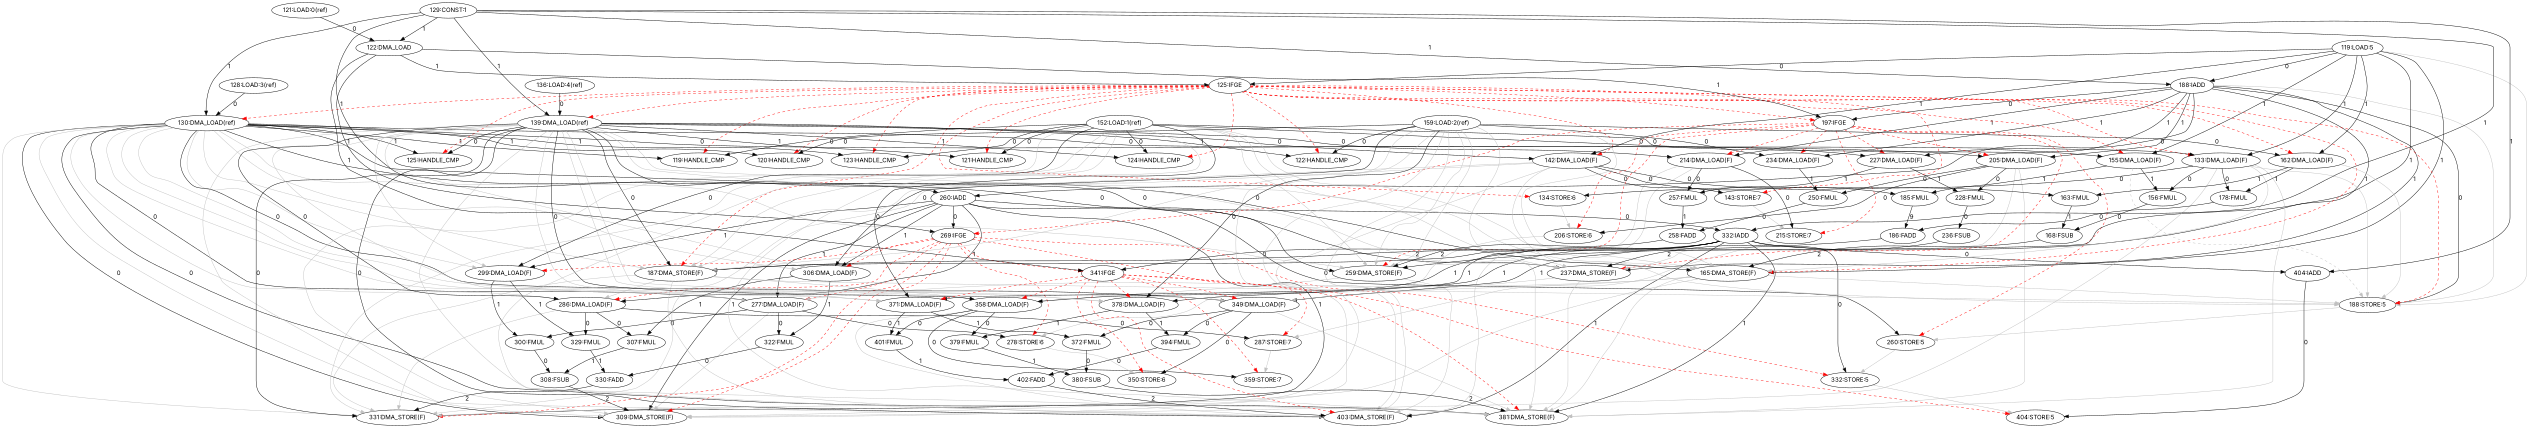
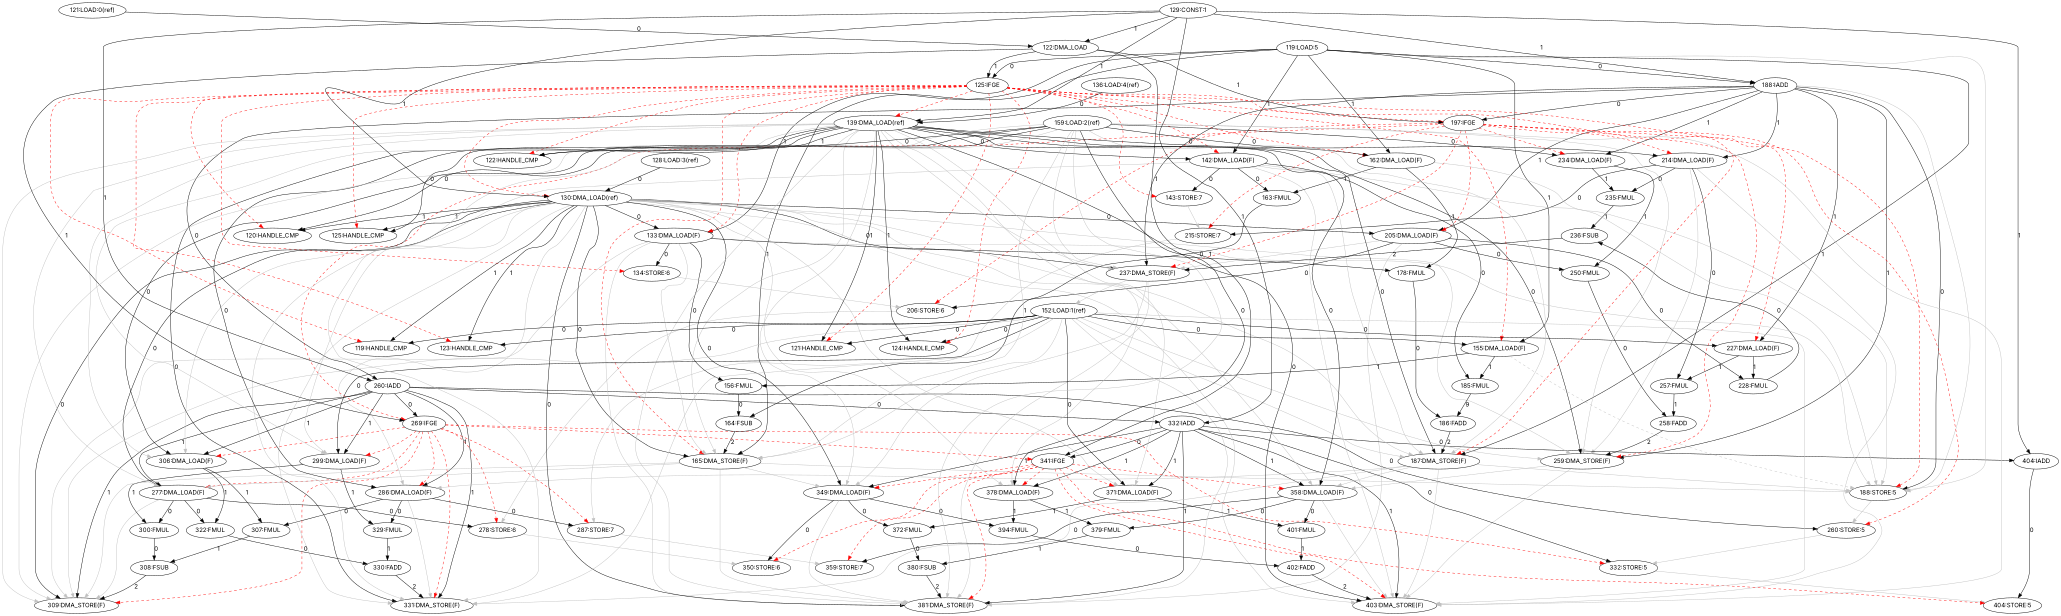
(1304, 190) -> (1107, 288)
none -> (1620, 198)
(2060, 236) -> (739, 424)
